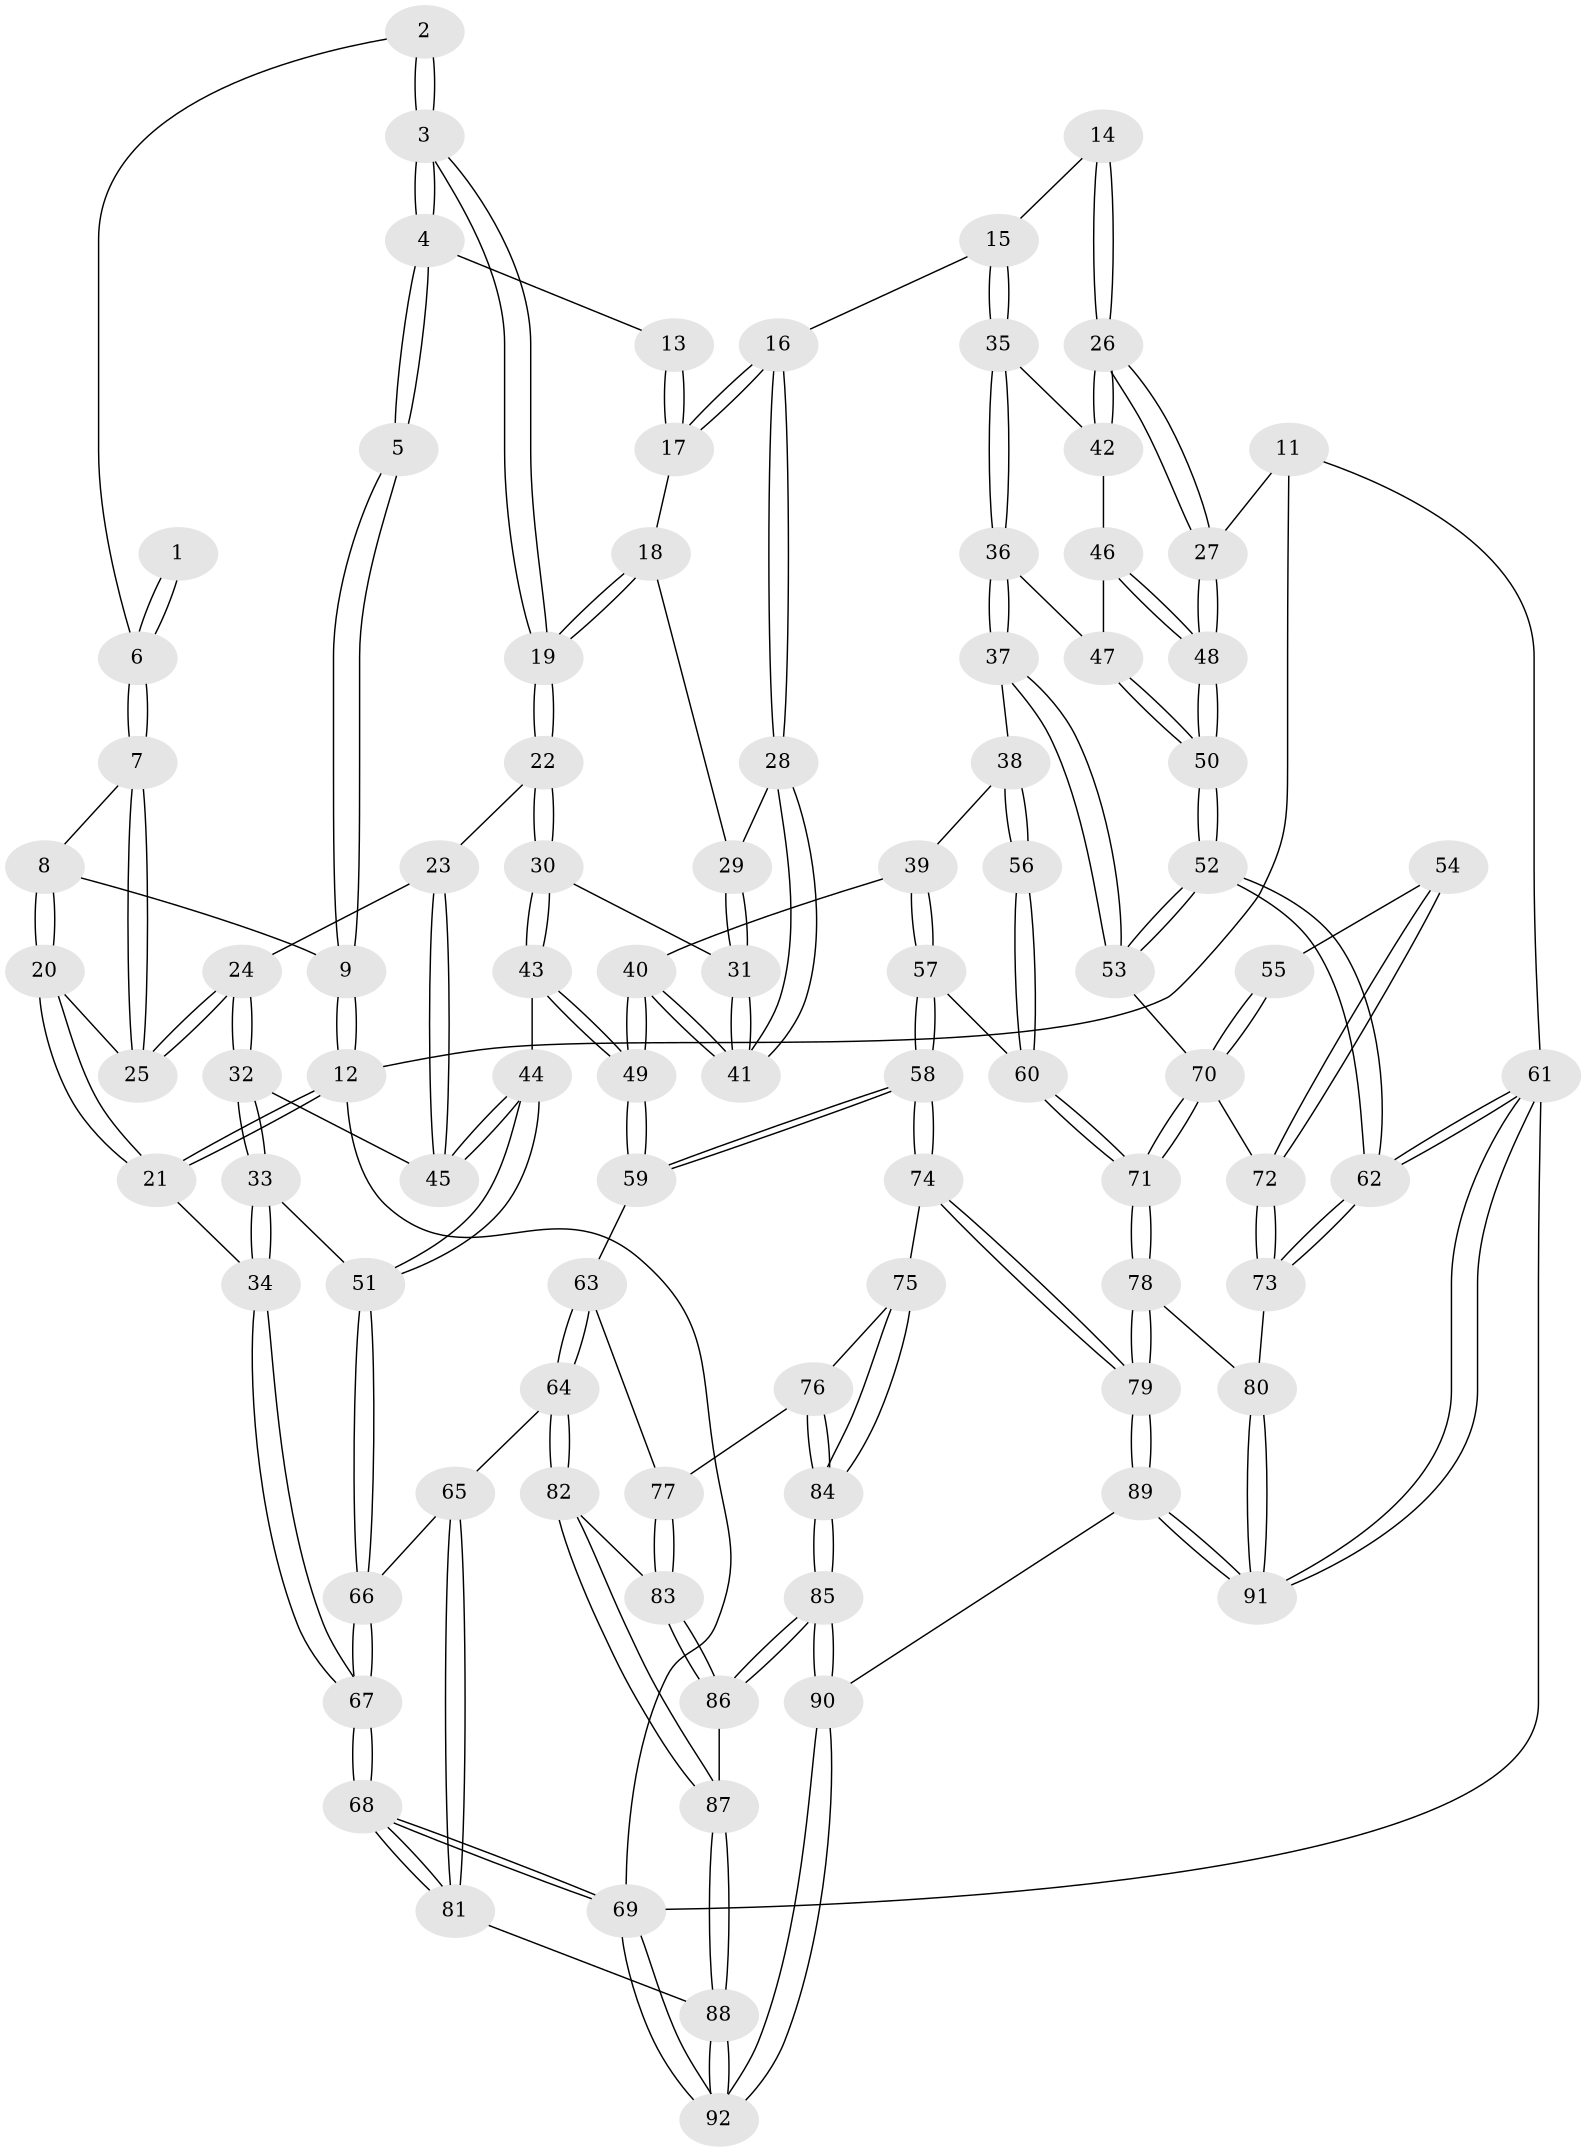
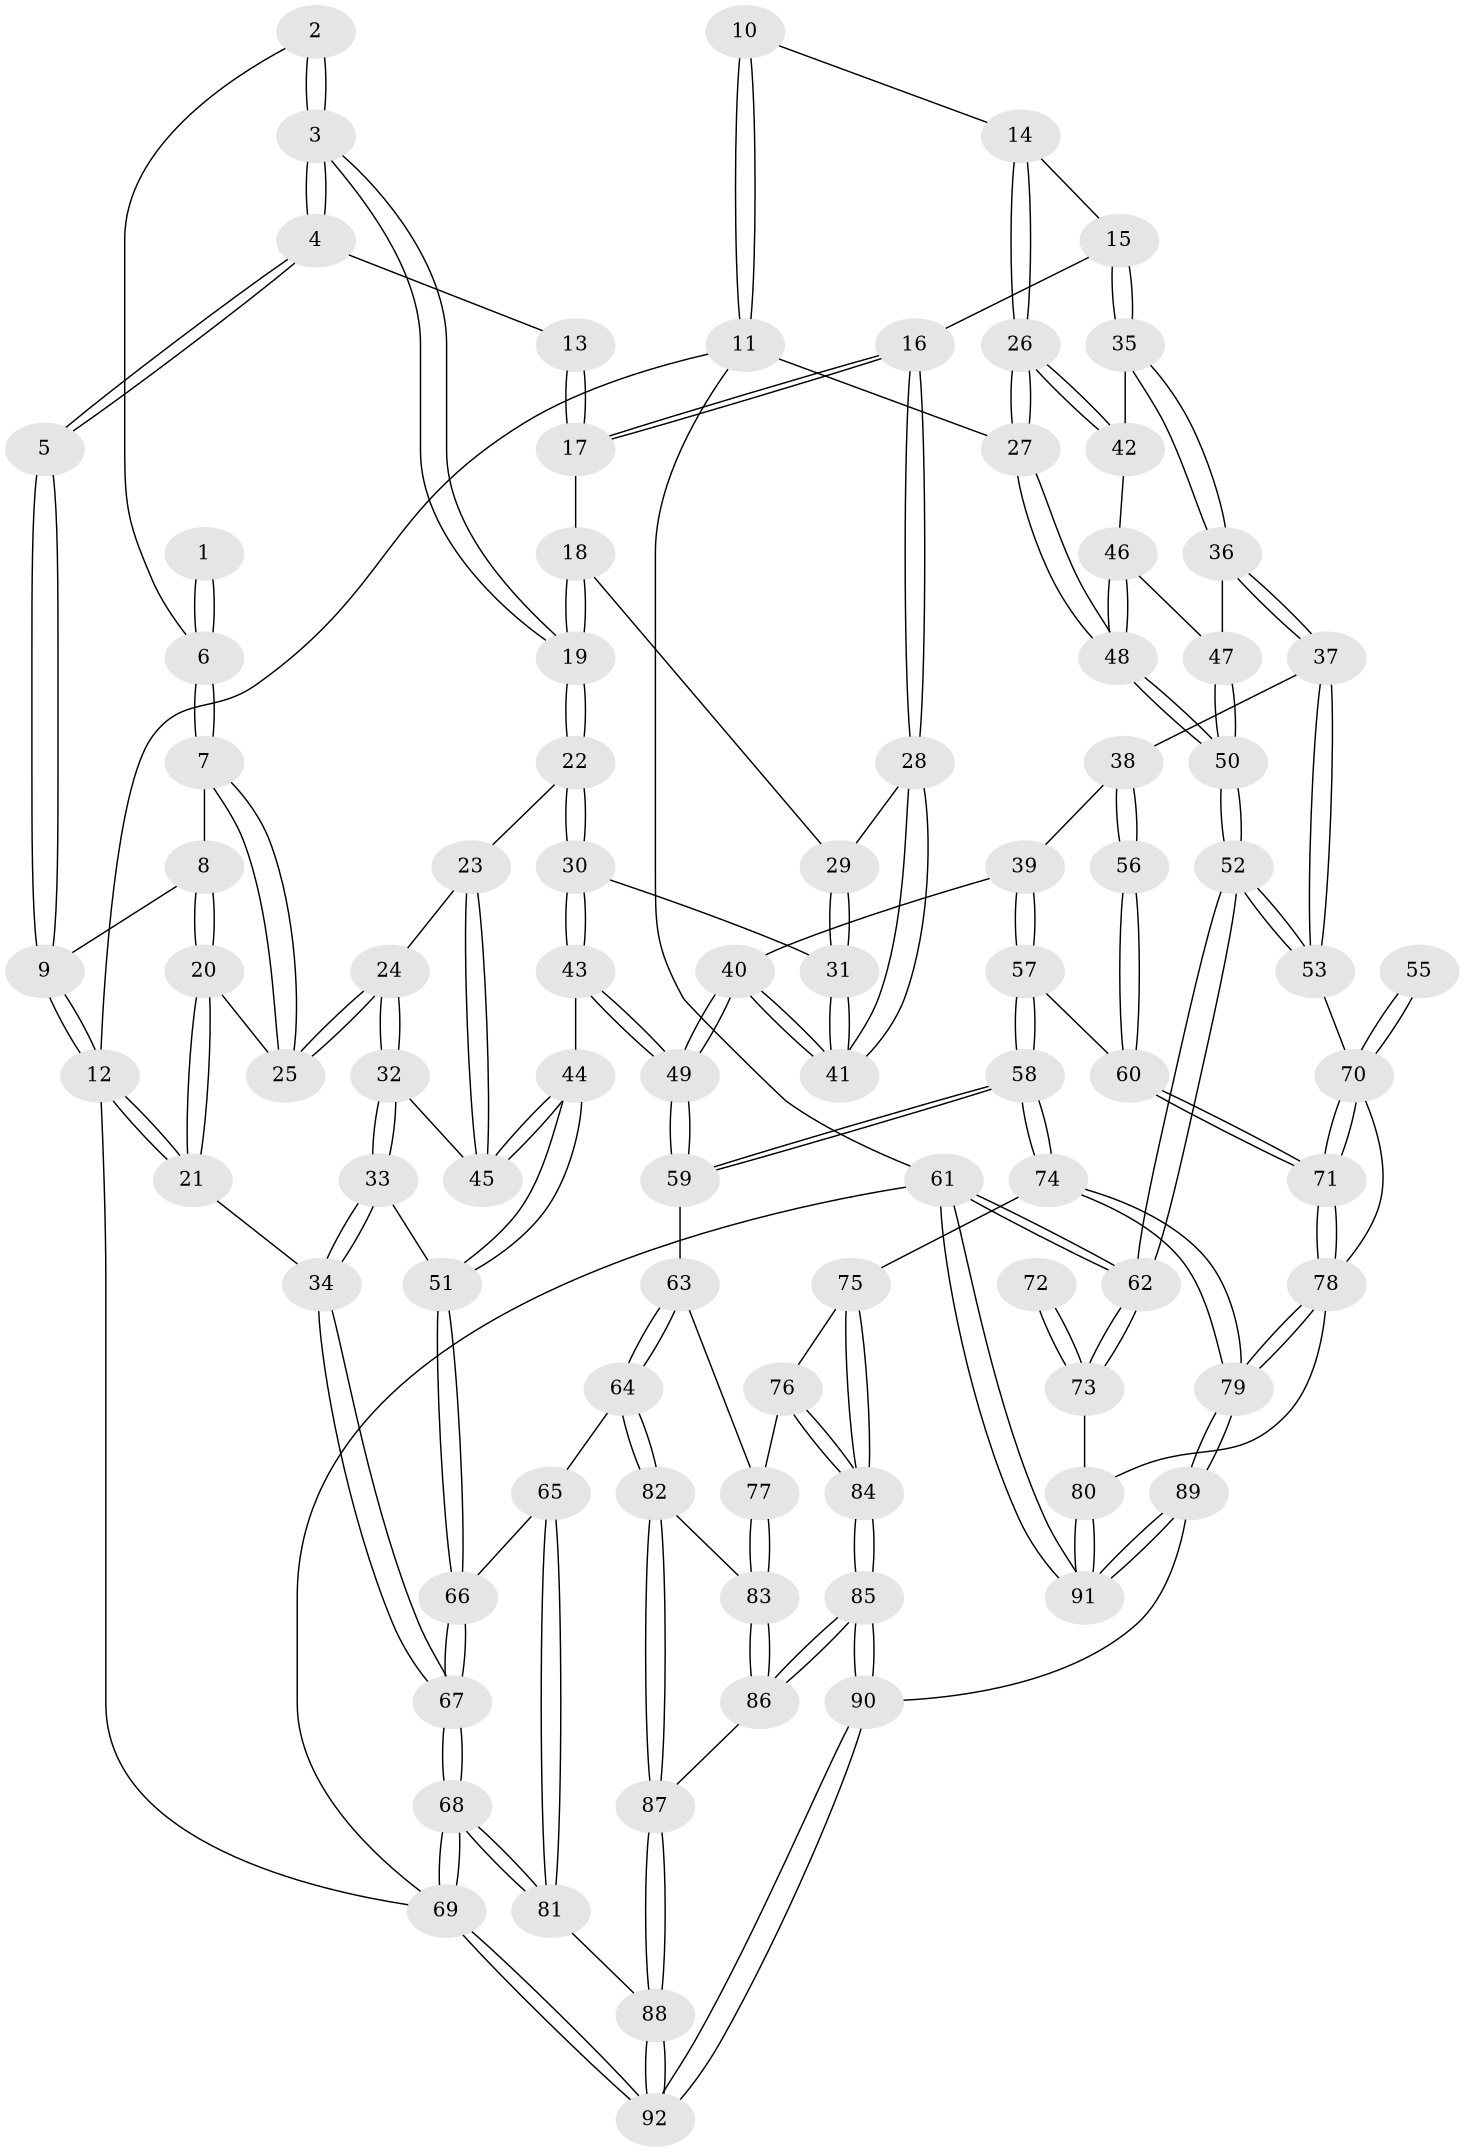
none -> (745, 32)
(1449, 867) -> none
(1235, 1128) -> (1383, 1185)
